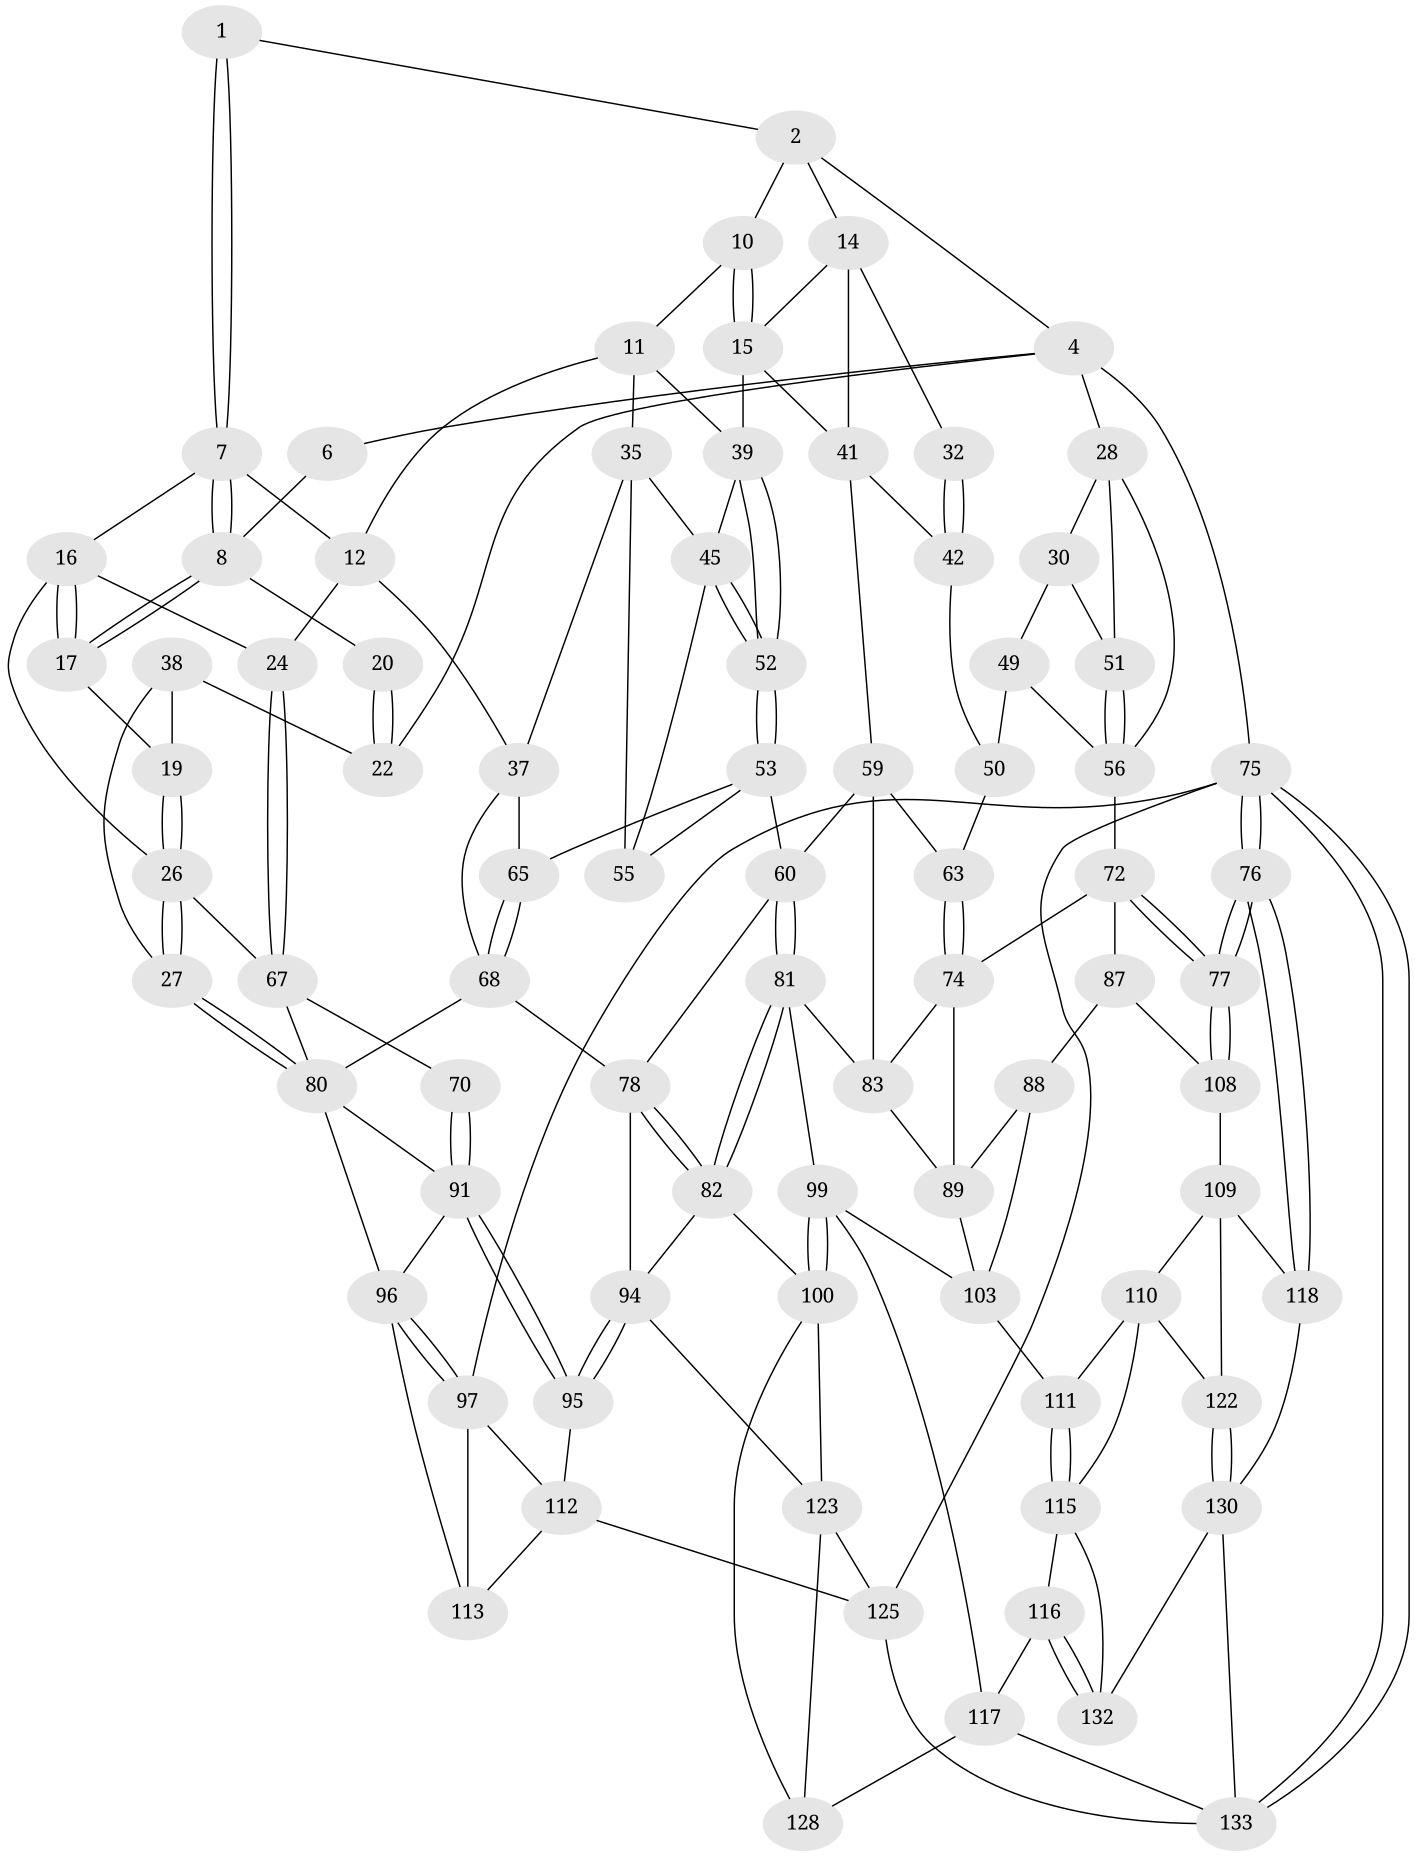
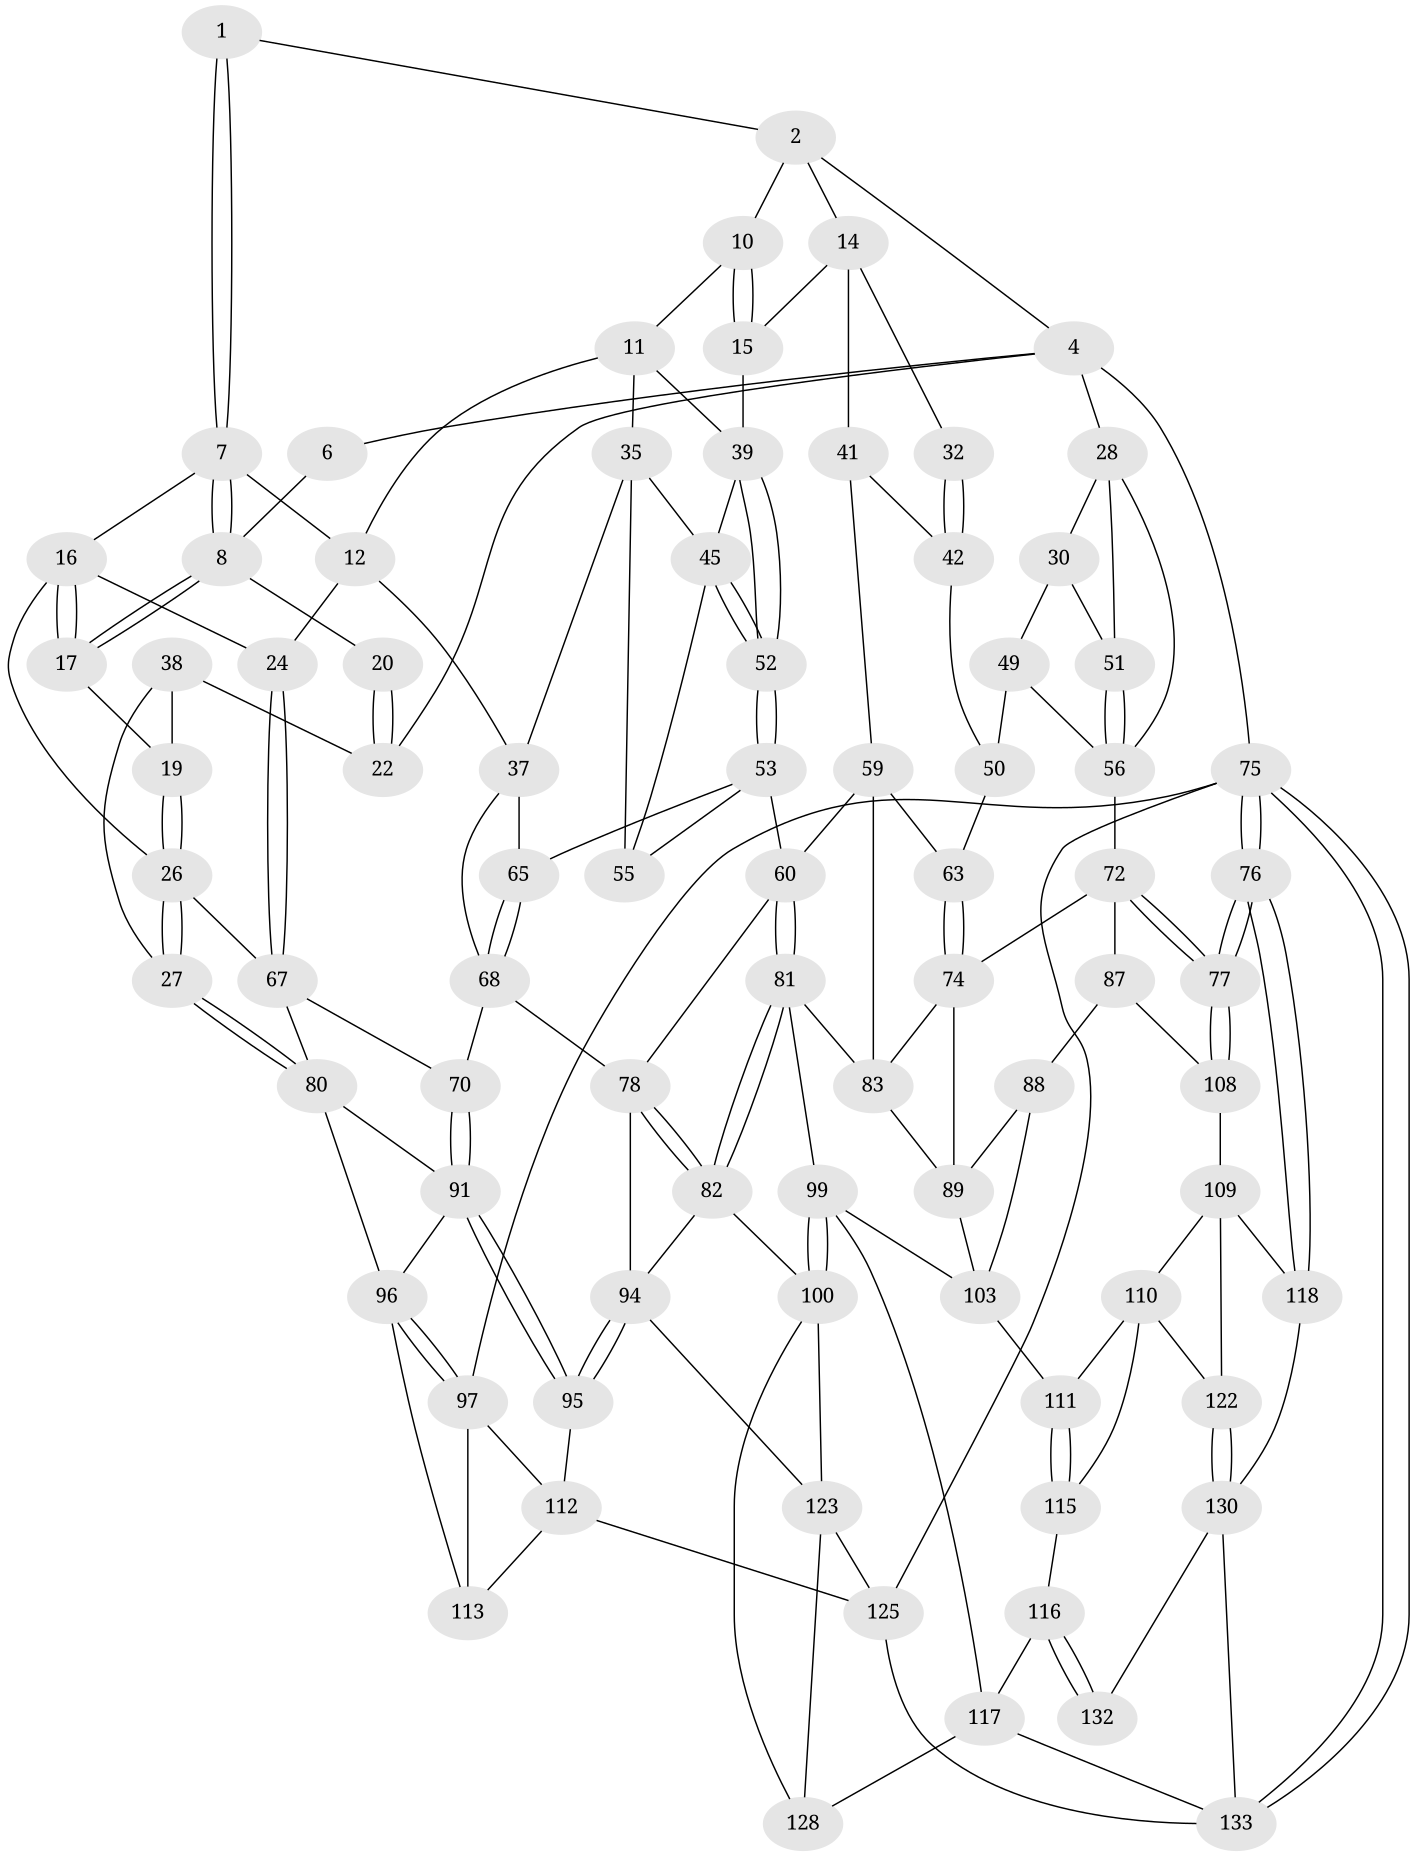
(796, 401) -> none
(403, 1033) -> (475, 1034)
(1101, 1610) -> none
